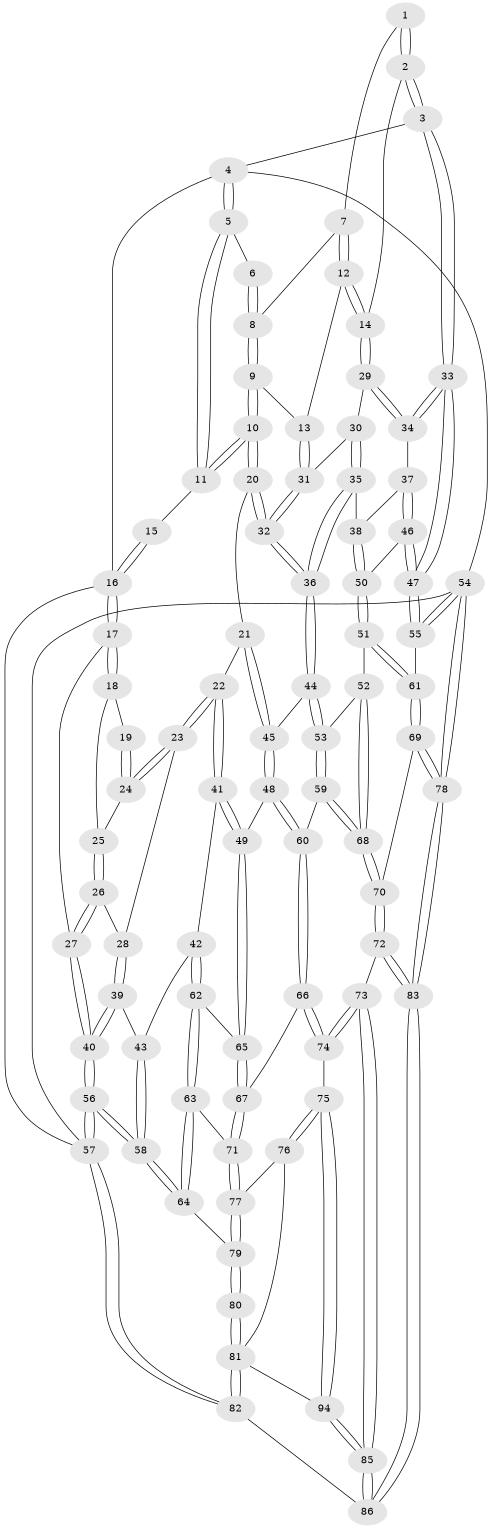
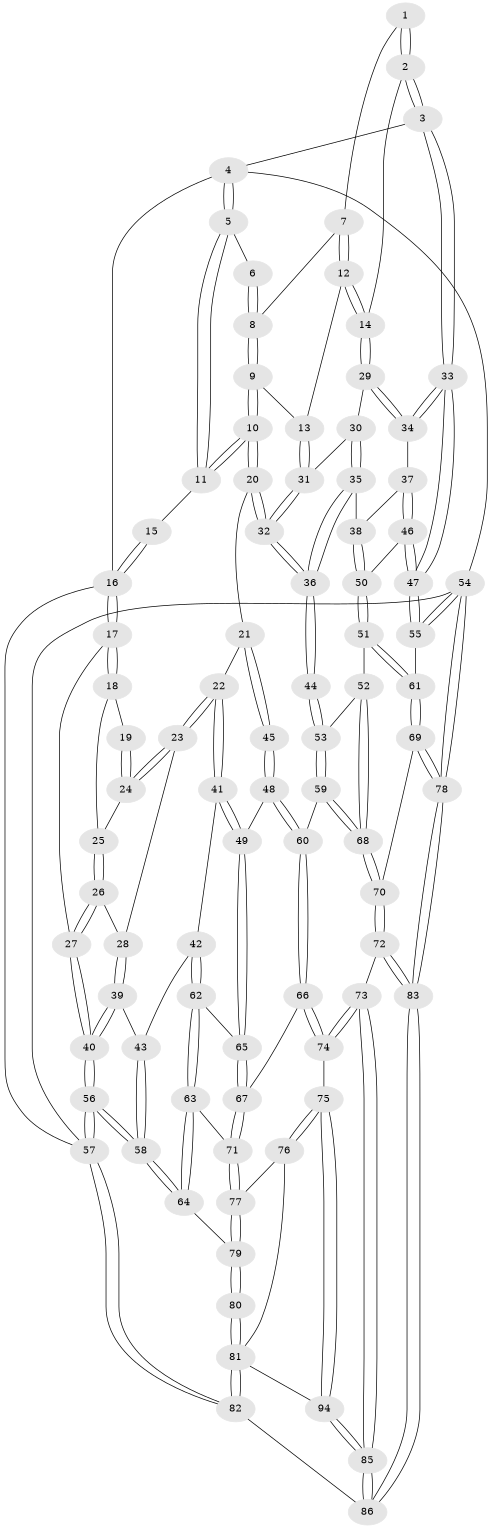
(290, 712) -> none
